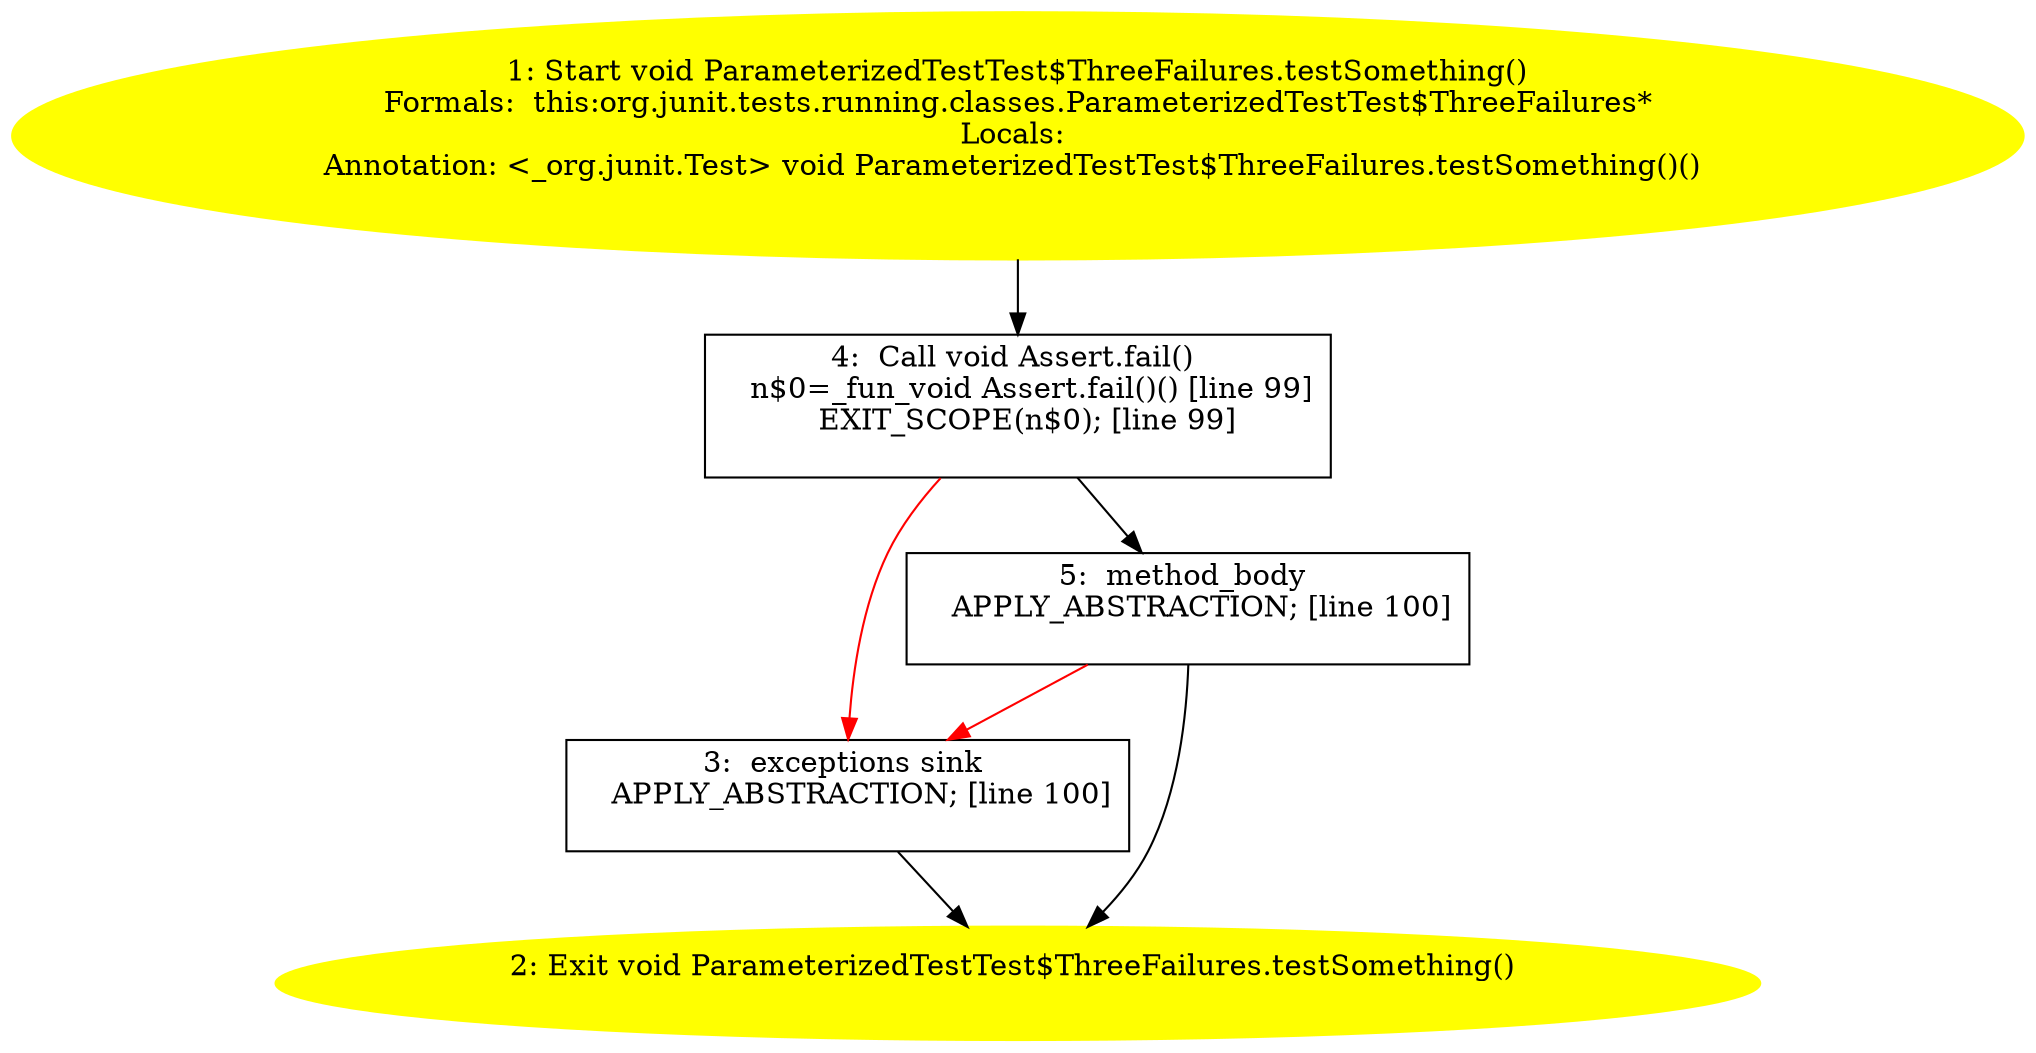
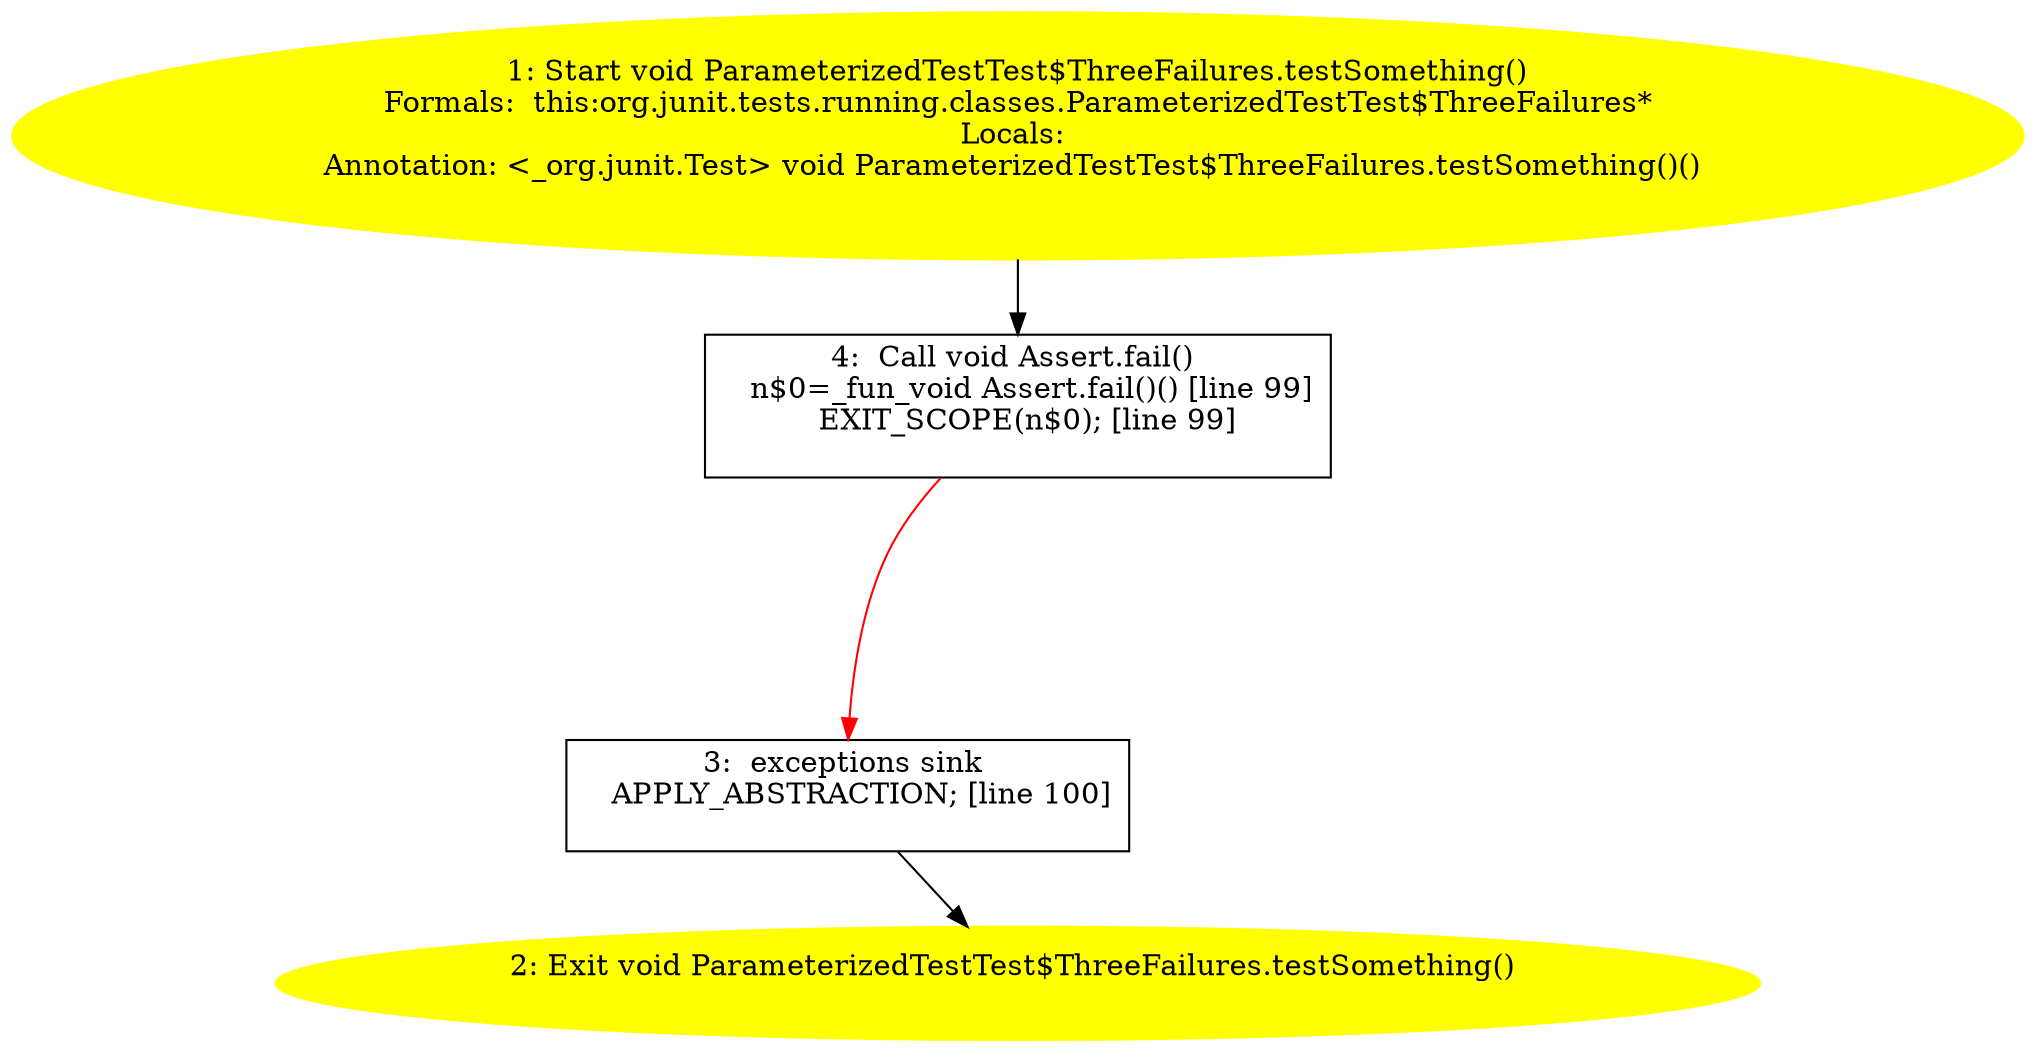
(1188, 609) -> none
